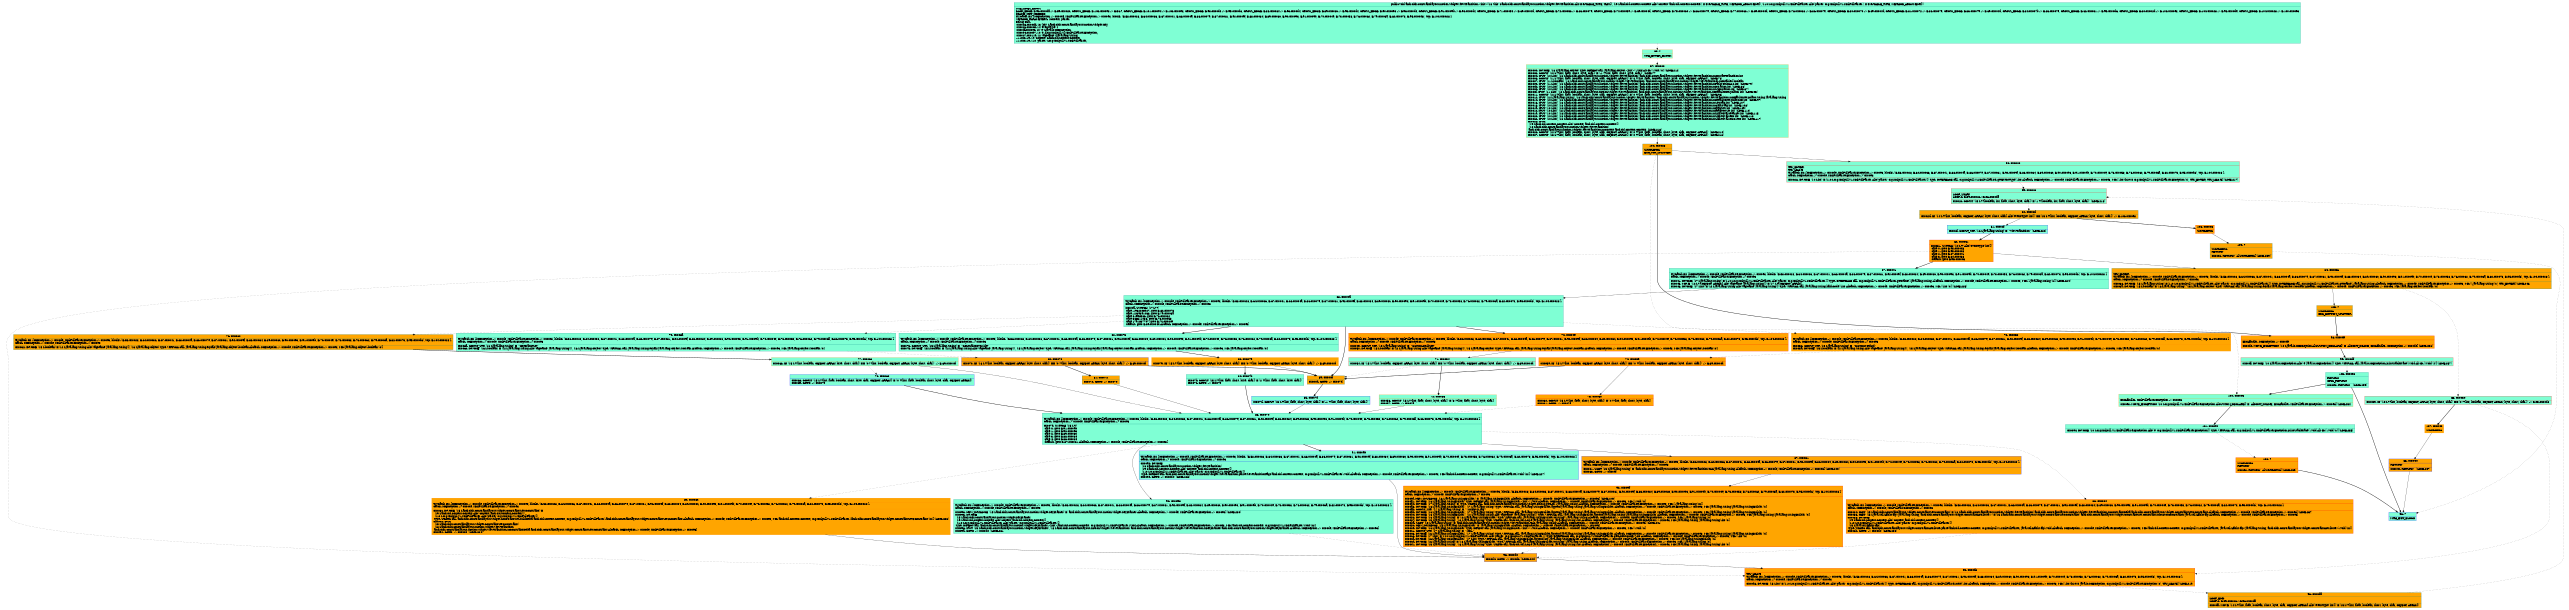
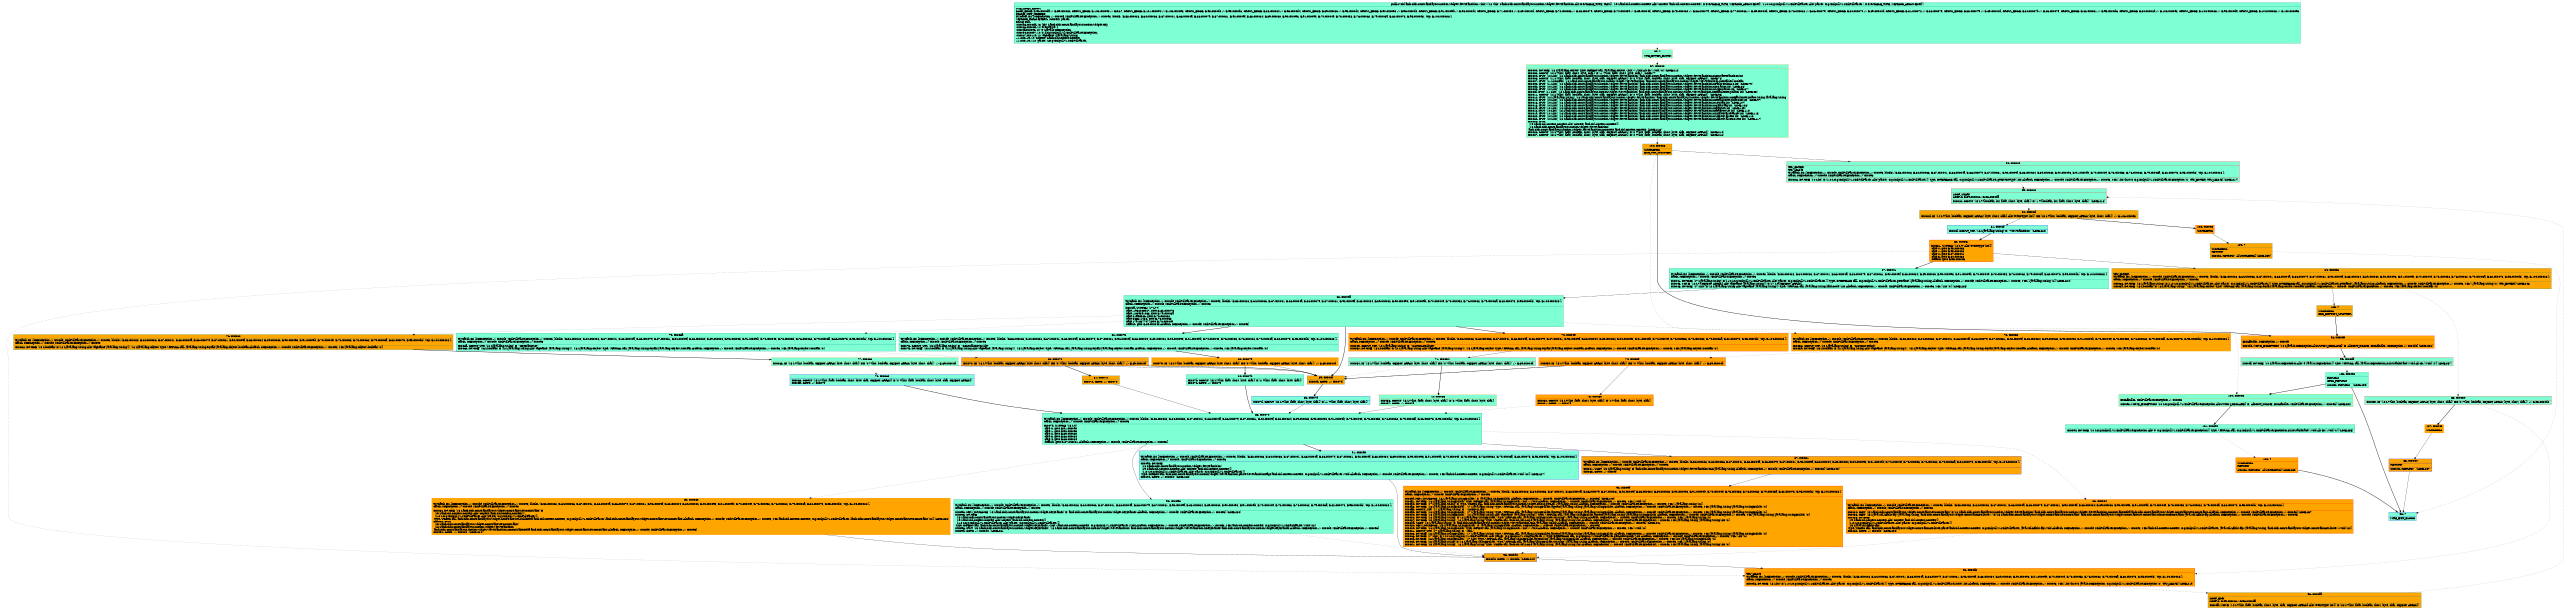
(1050, 385) -> (1136, 367)
